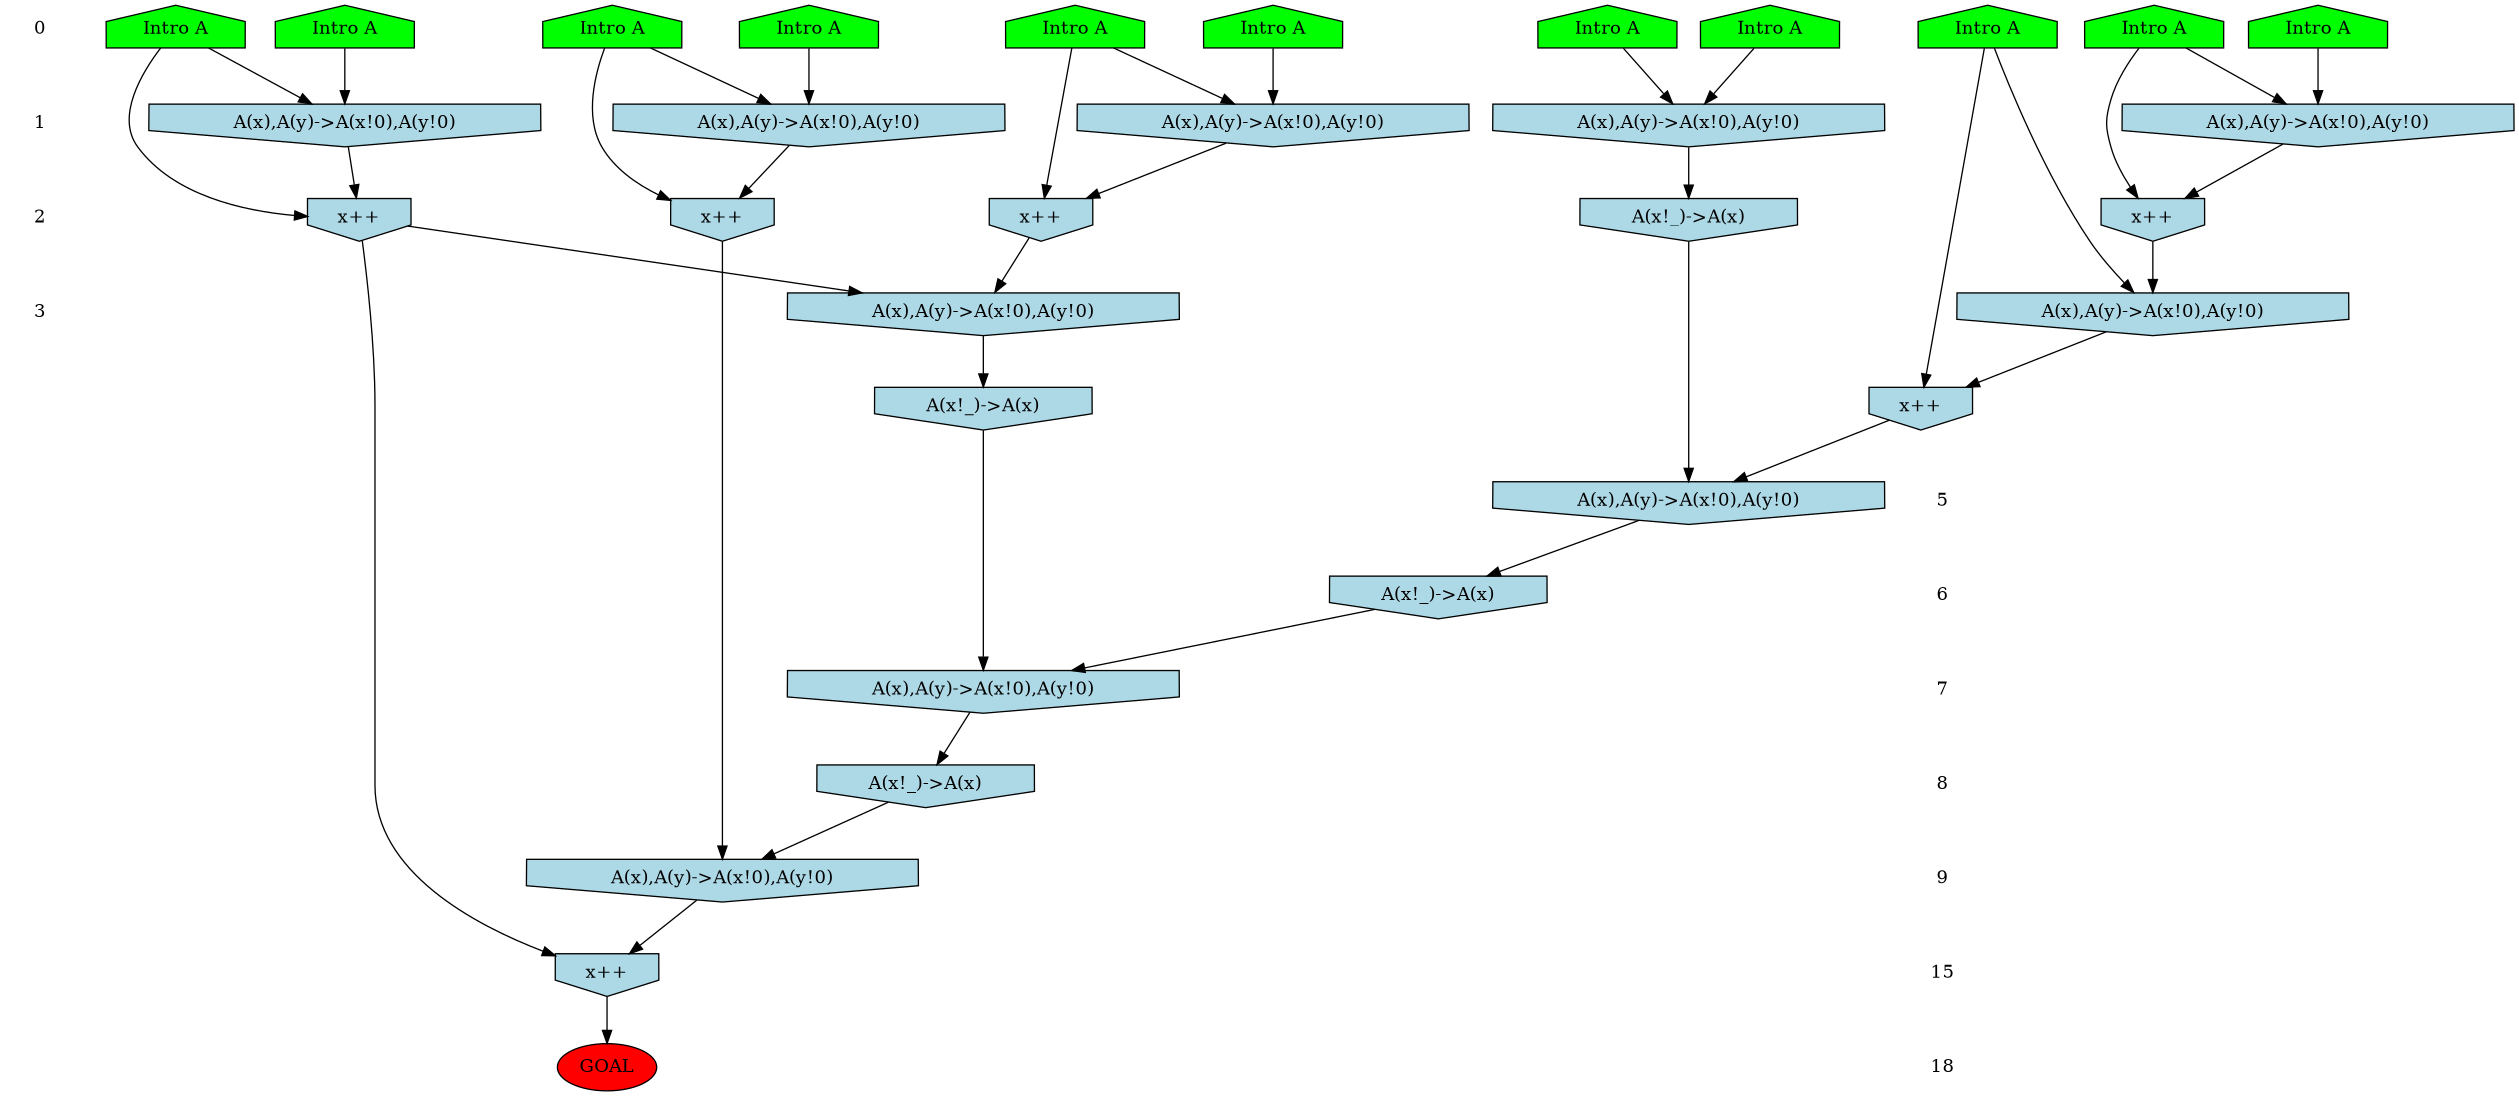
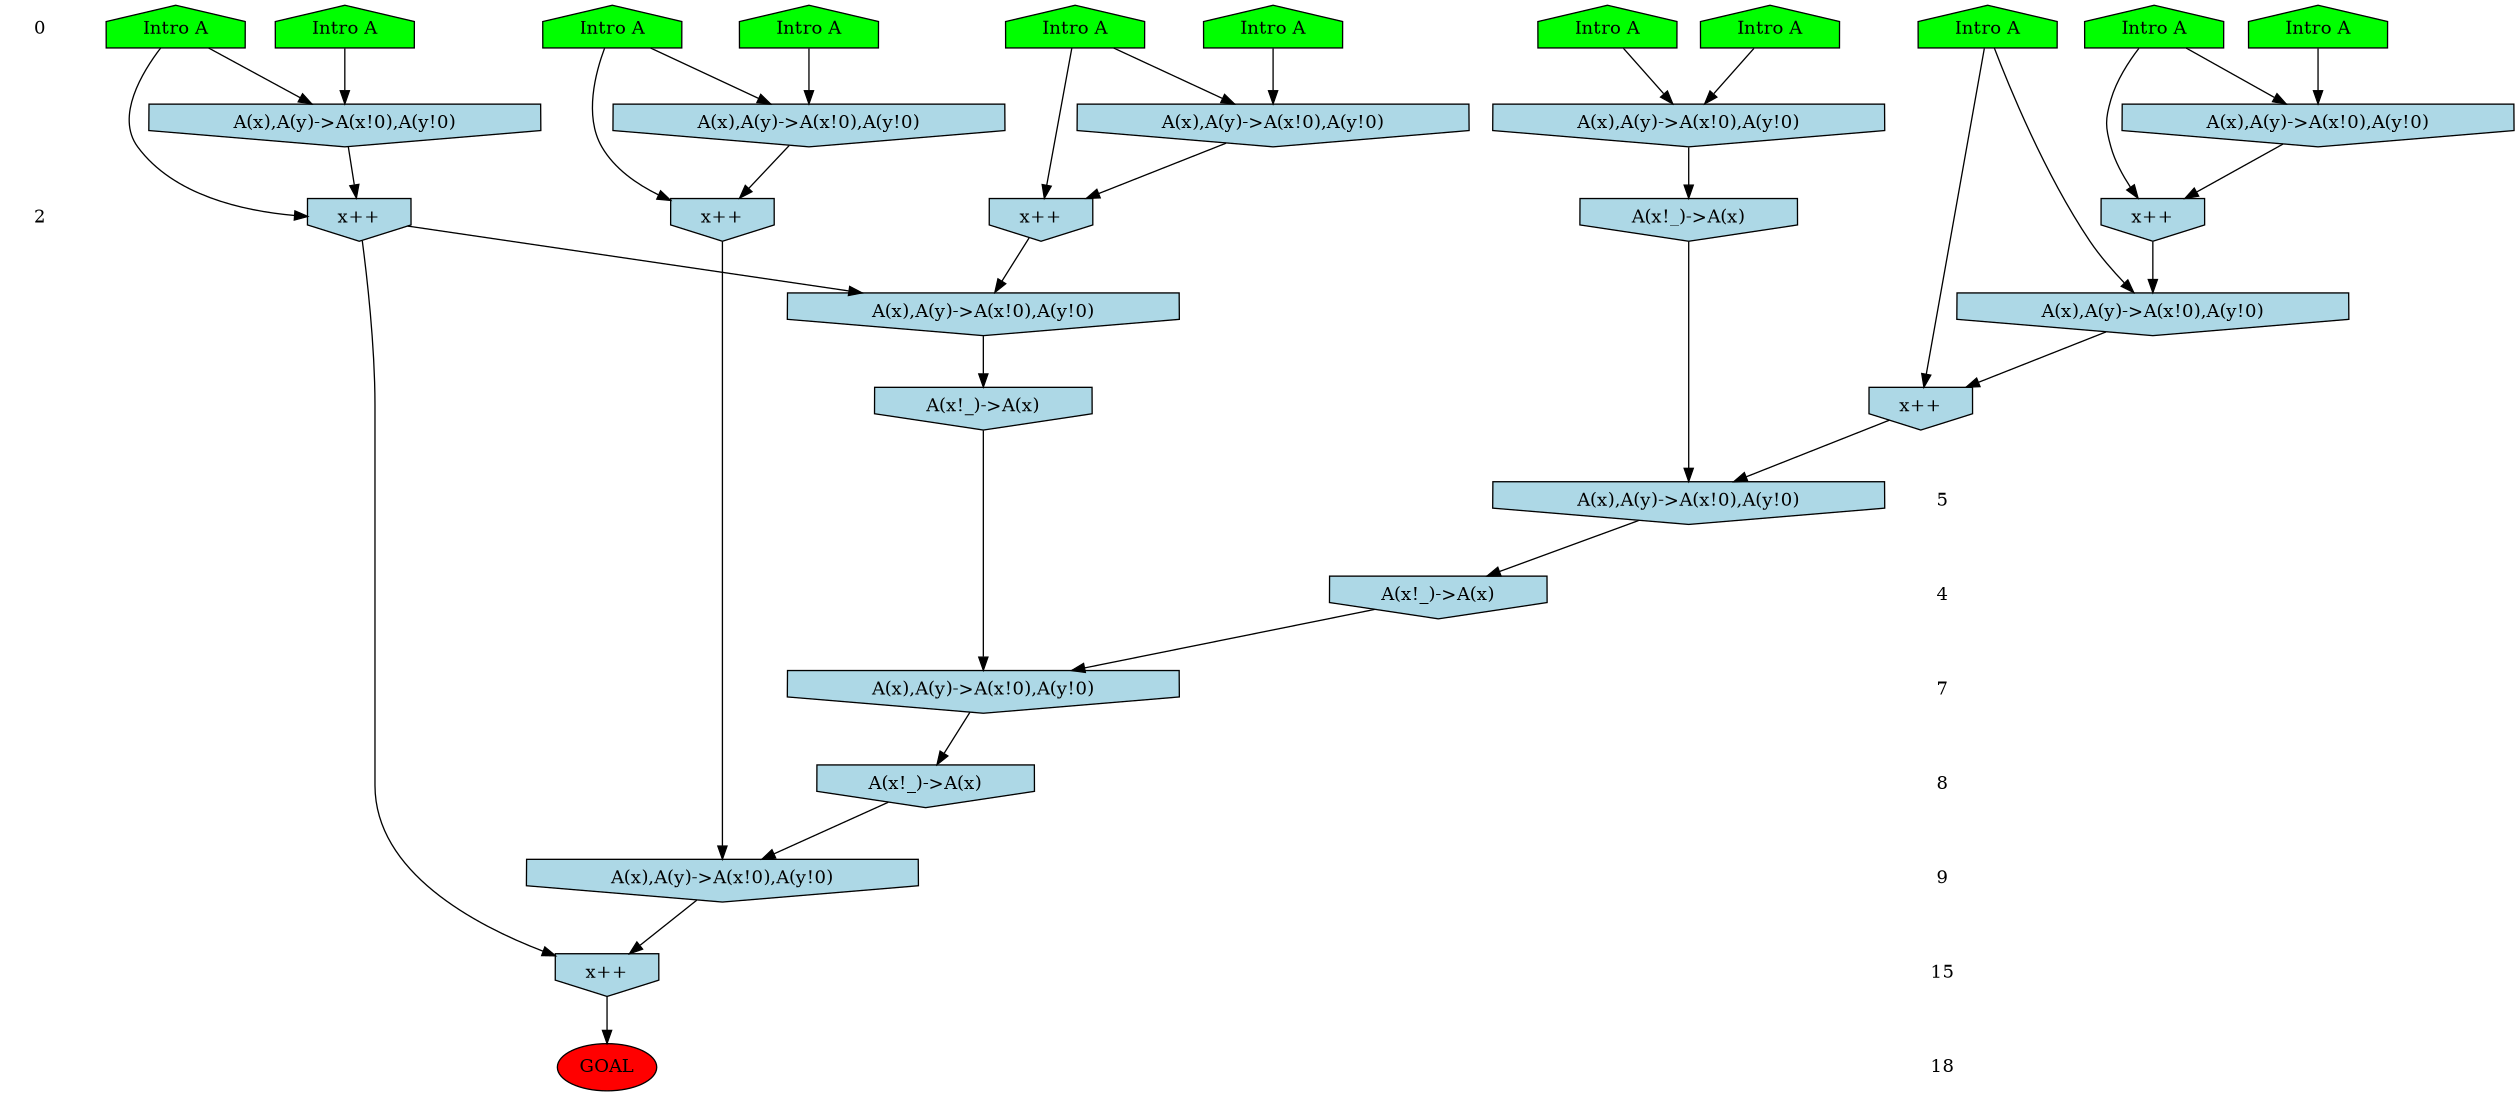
(41, 123) -> none
(41, 312) -> none
(1943, 595) -> (1943, 595)
